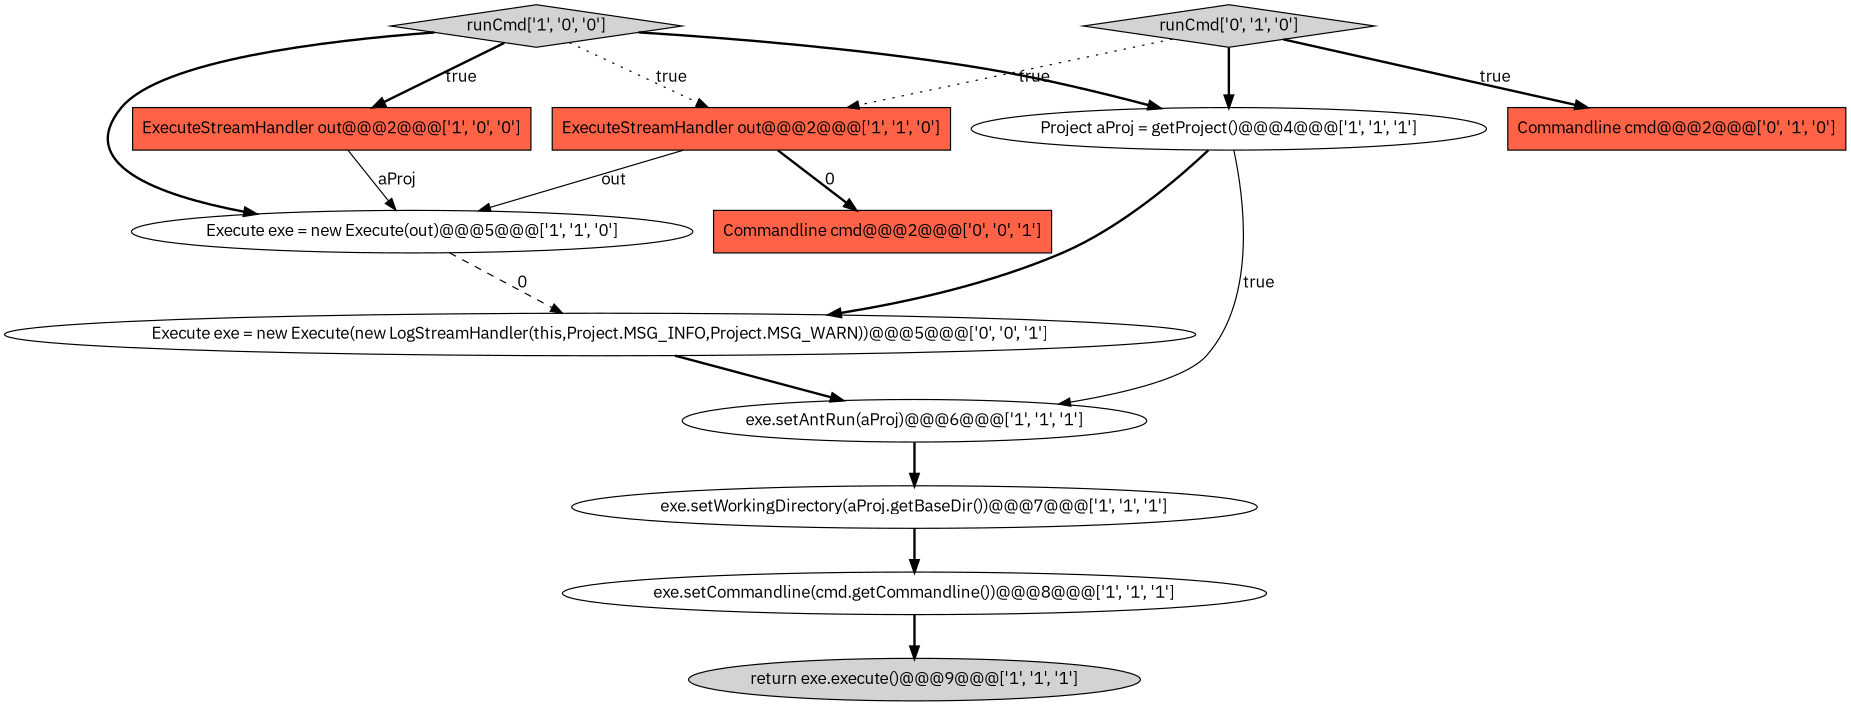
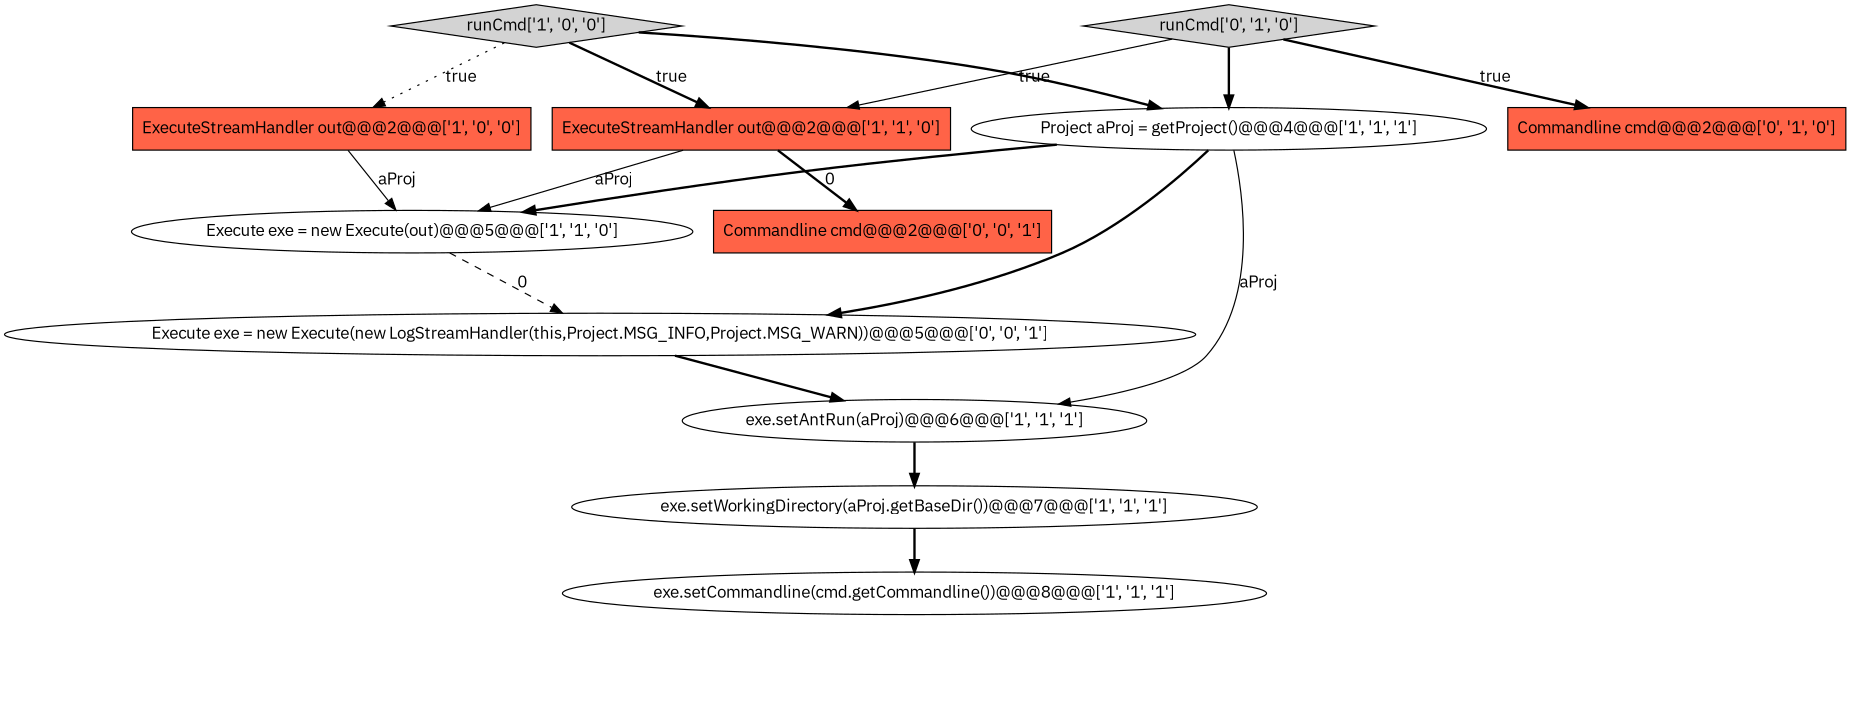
(1031, 69) -> (1031, 69)
(444, 72) -> (444, 72)
(633, 73) -> (633, 73)
(176, 75) -> (782, 174)
(614, 180) -> (614, 180)
(1259, 283) -> (1259, 283)
(914, 680) -> none
